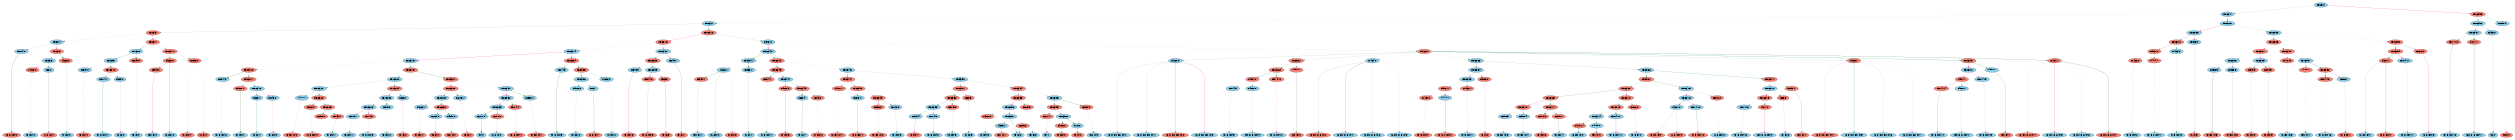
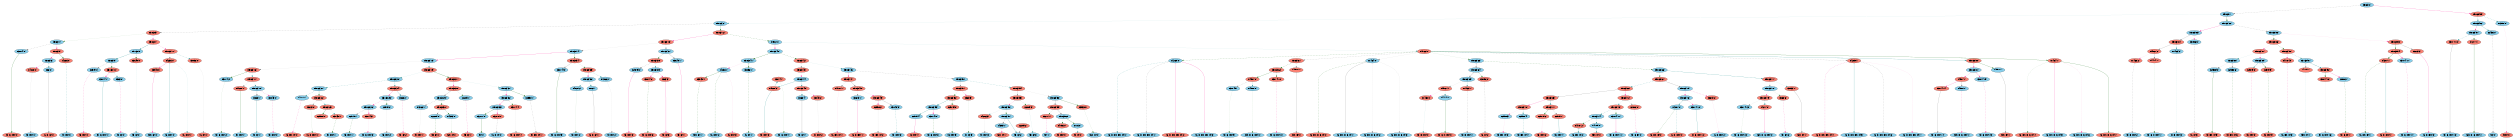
(773, 74) -> (776, 85)
